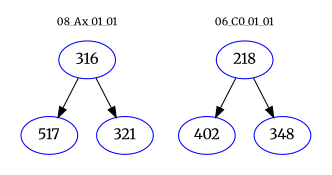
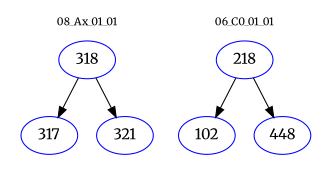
(87, 60) -> (87, 60)
(49, 135) -> (49, 135)
(207, 135) -> (207, 135)
(282, 135) -> (282, 135)
